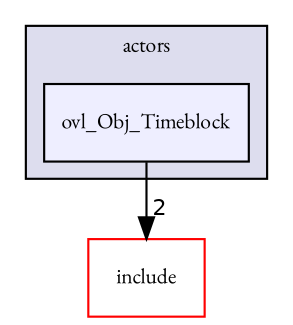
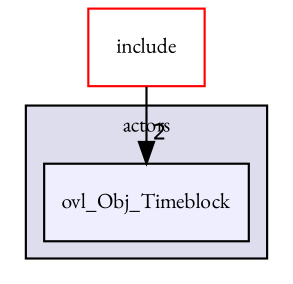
(146, 193) -> (146, 119)
